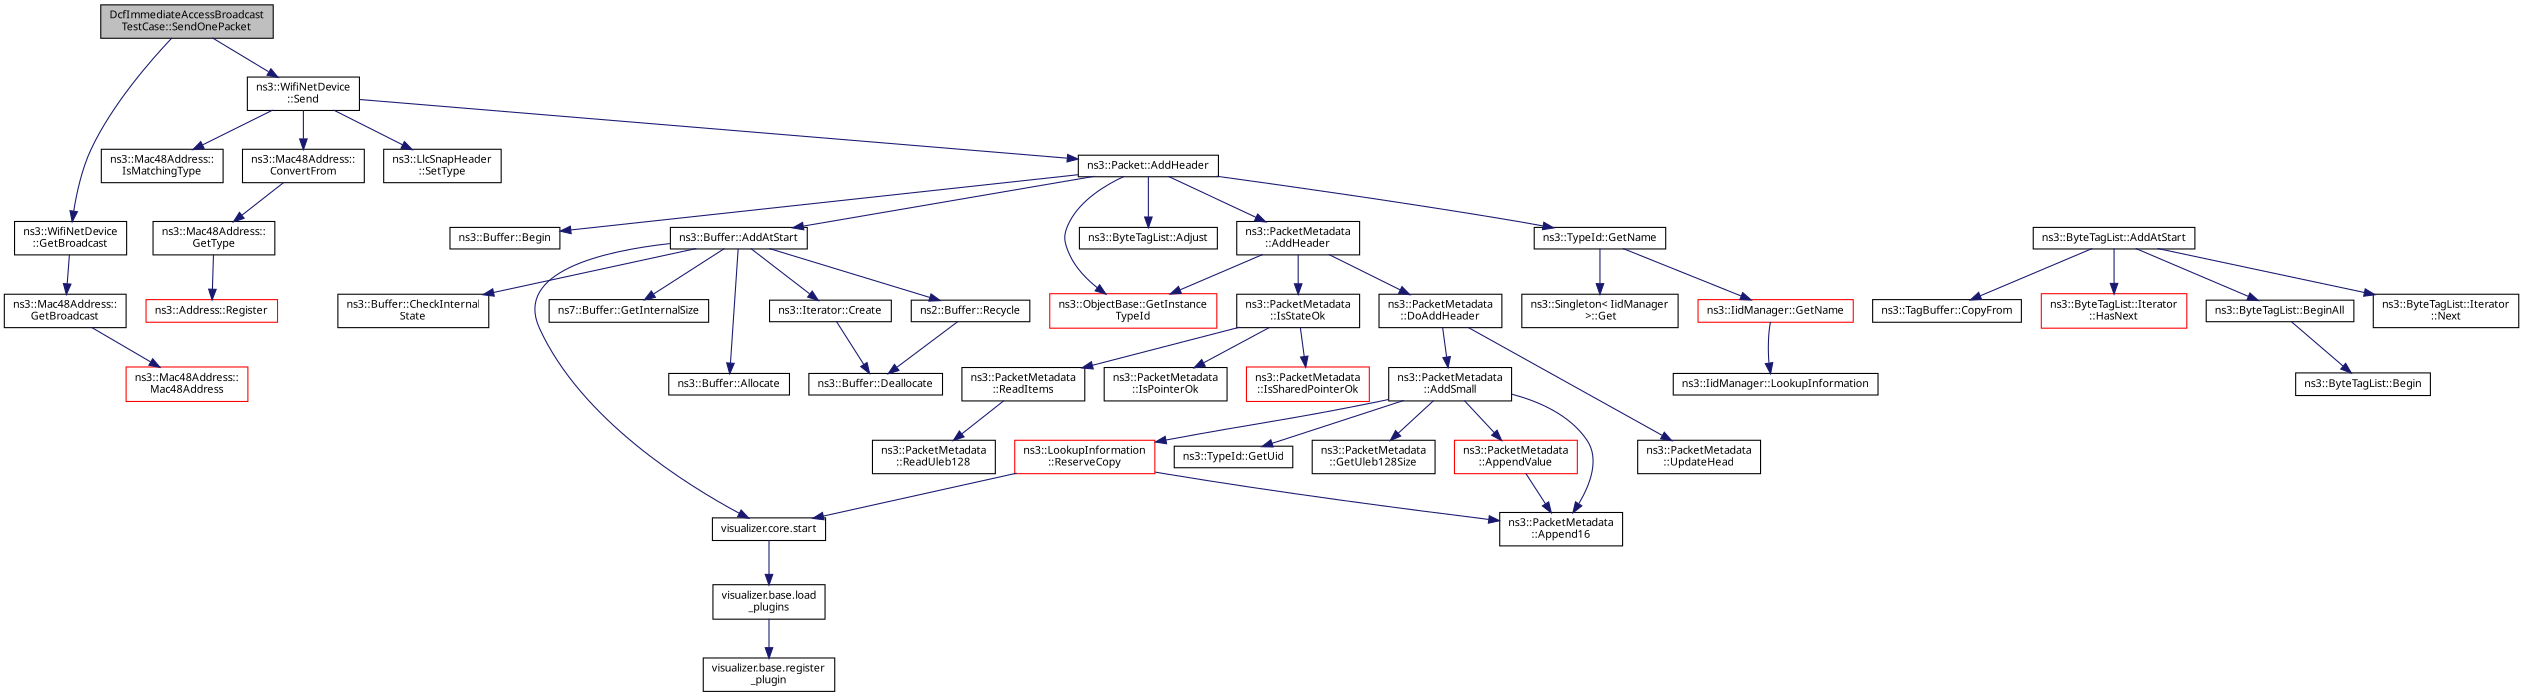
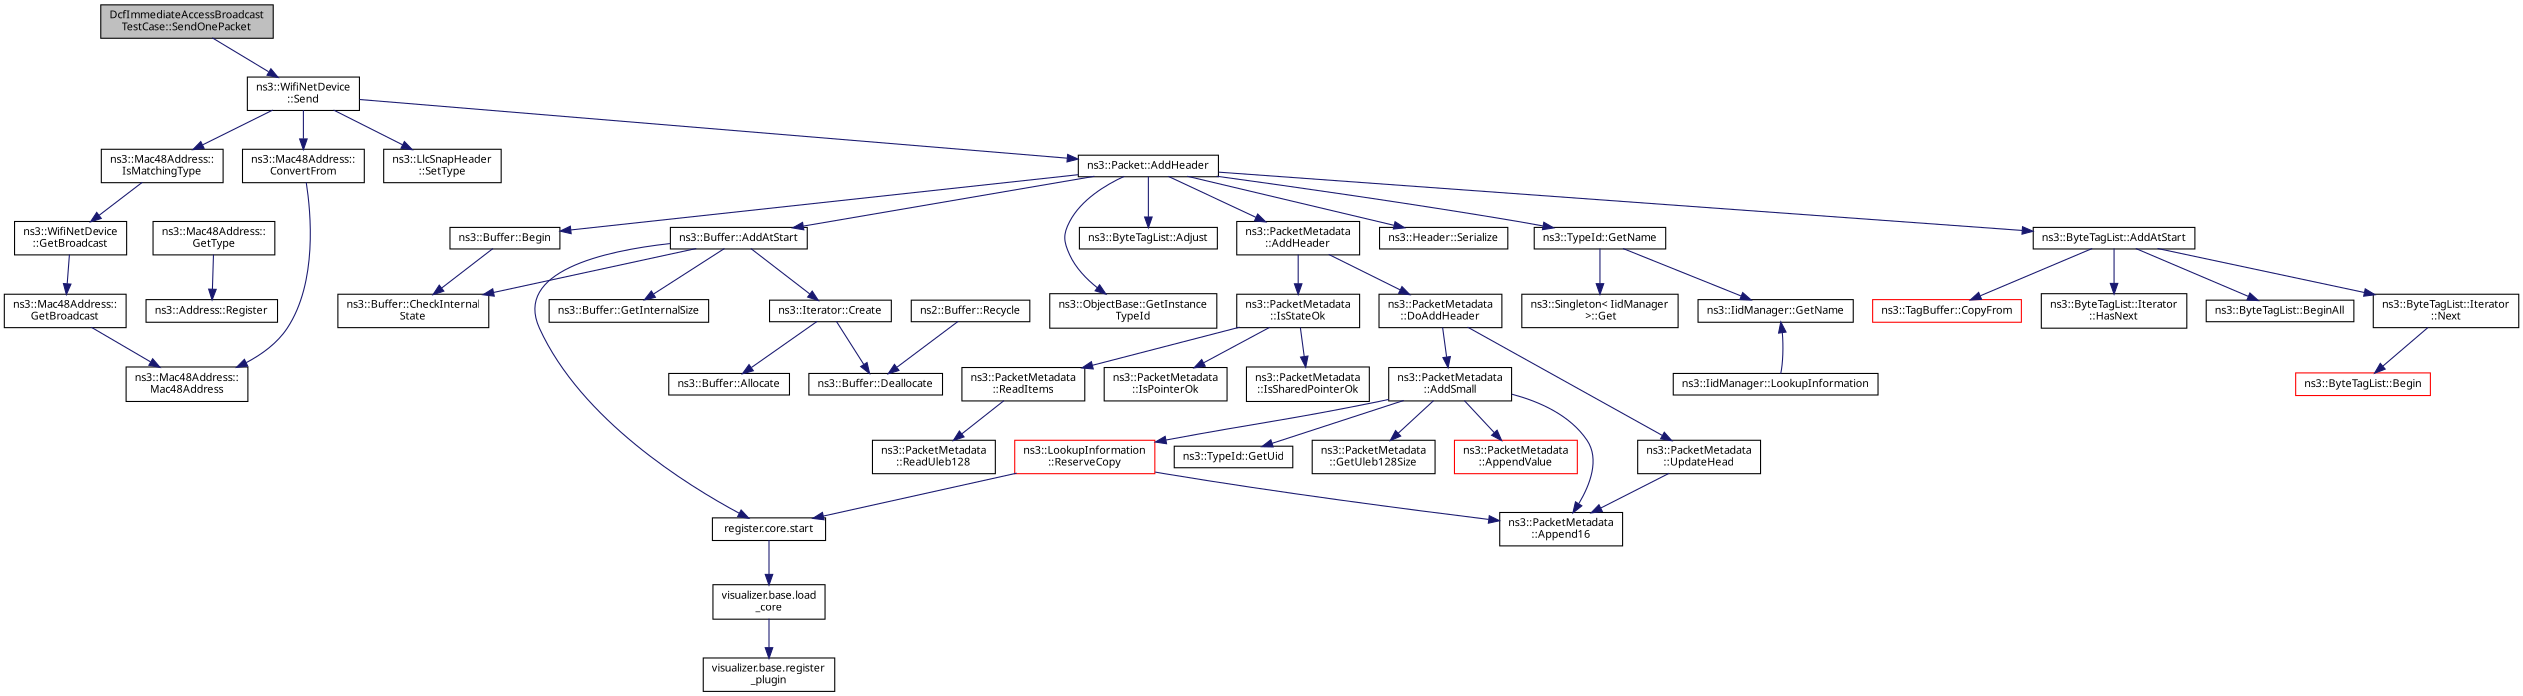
(109, 117) -> (121, 199)
(263, 199) -> (305, 284)
none -> (1620, 201)
none -> (1444, 238)
none -> (467, 268)
(1222, 272) -> none
(849, 273) -> none
(734, 306) -> (784, 344)
(212, 311) -> (212, 311)
(629, 311) -> (629, 311)
(1133, 311) -> (1133, 311)
(1776, 311) -> (1776, 311)
(1947, 311) -> (1947, 311)
(2114, 311) -> (2114, 311)
(1768, 342) -> (1783, 353)
(2317, 344) -> (2405, 347)
(187, 384) -> (187, 384)
(1308, 384) -> (1308, 384)
(2363, 384) -> (2363, 384)
(1536, 488) -> (1635, 491)
(769, 529) -> (769, 529)
(769, 602) -> (769, 602)
